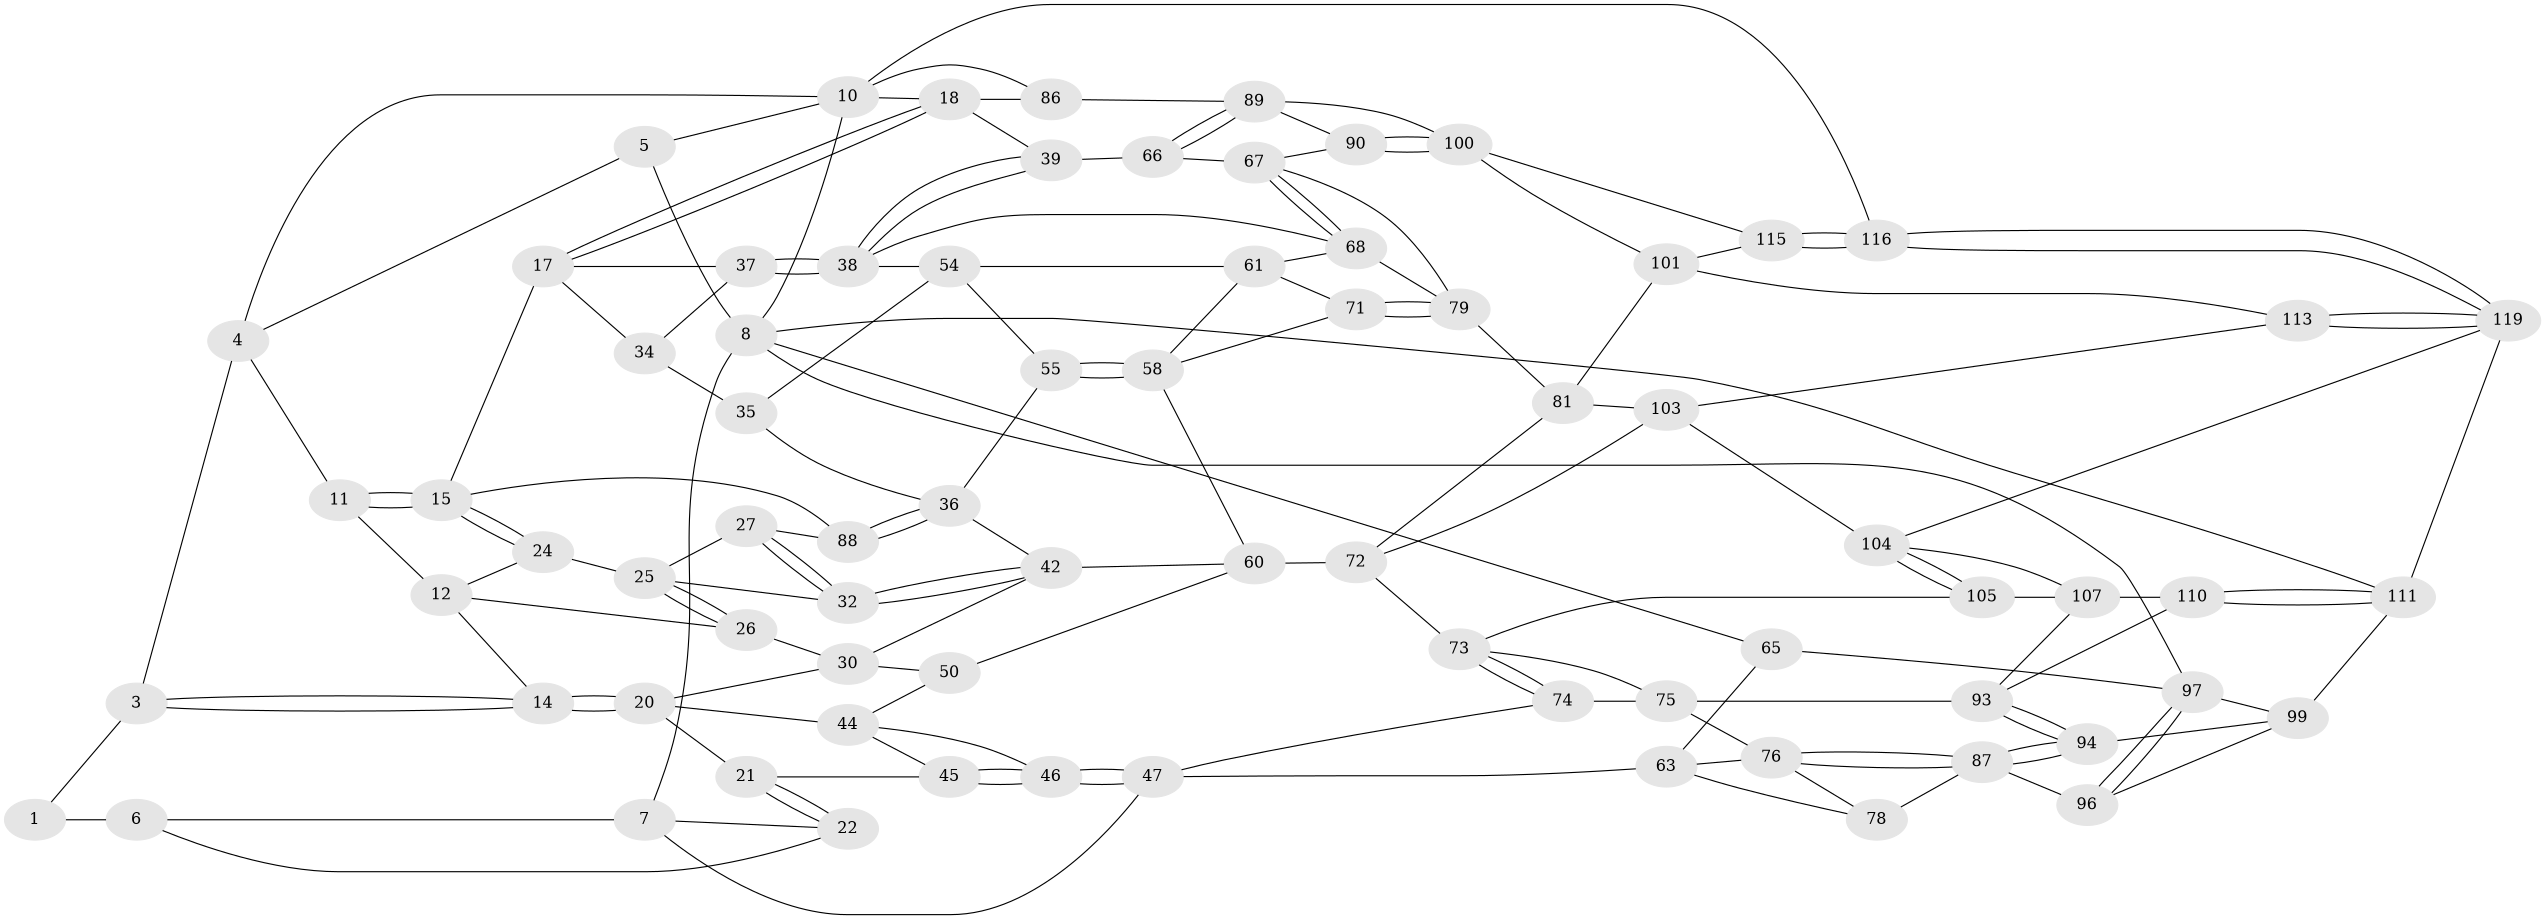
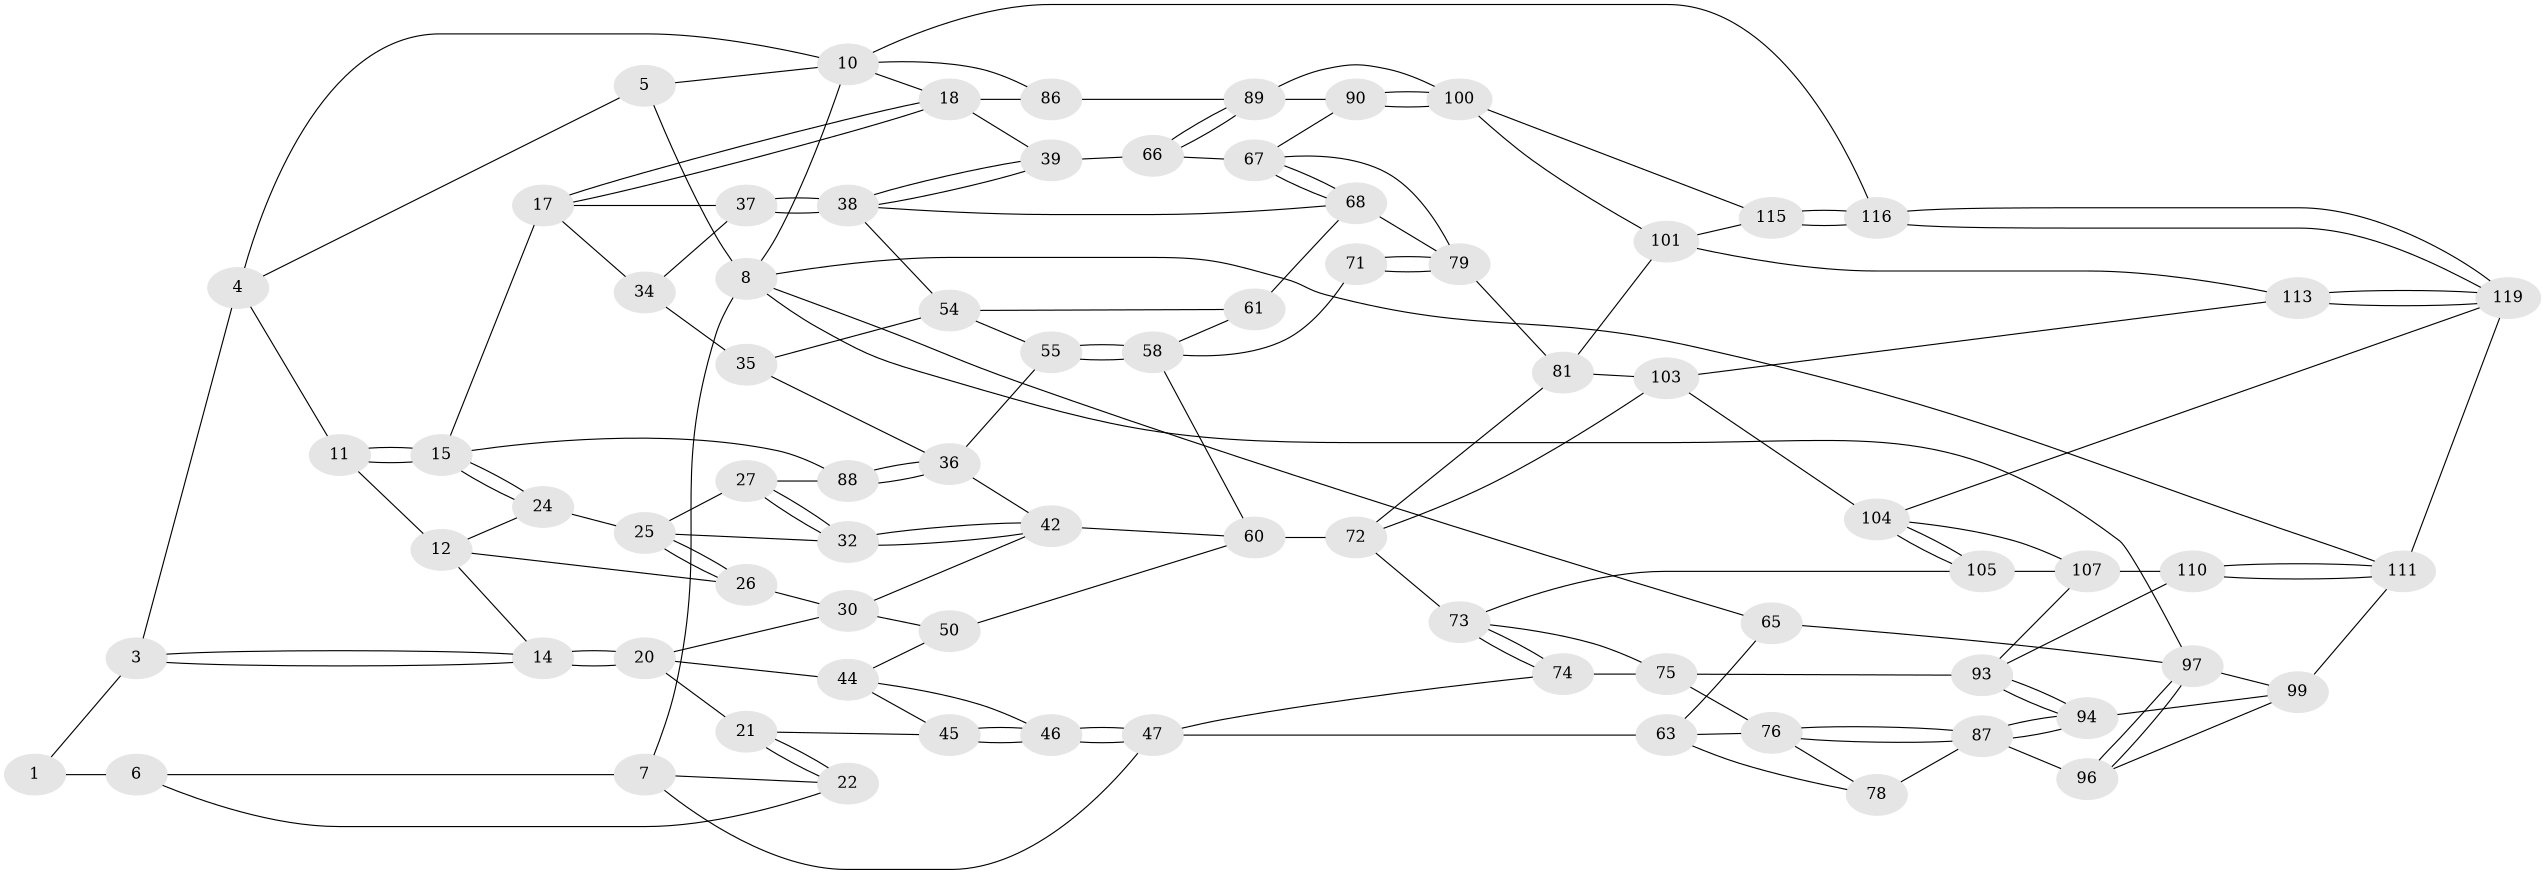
(1305, 288) -> none
